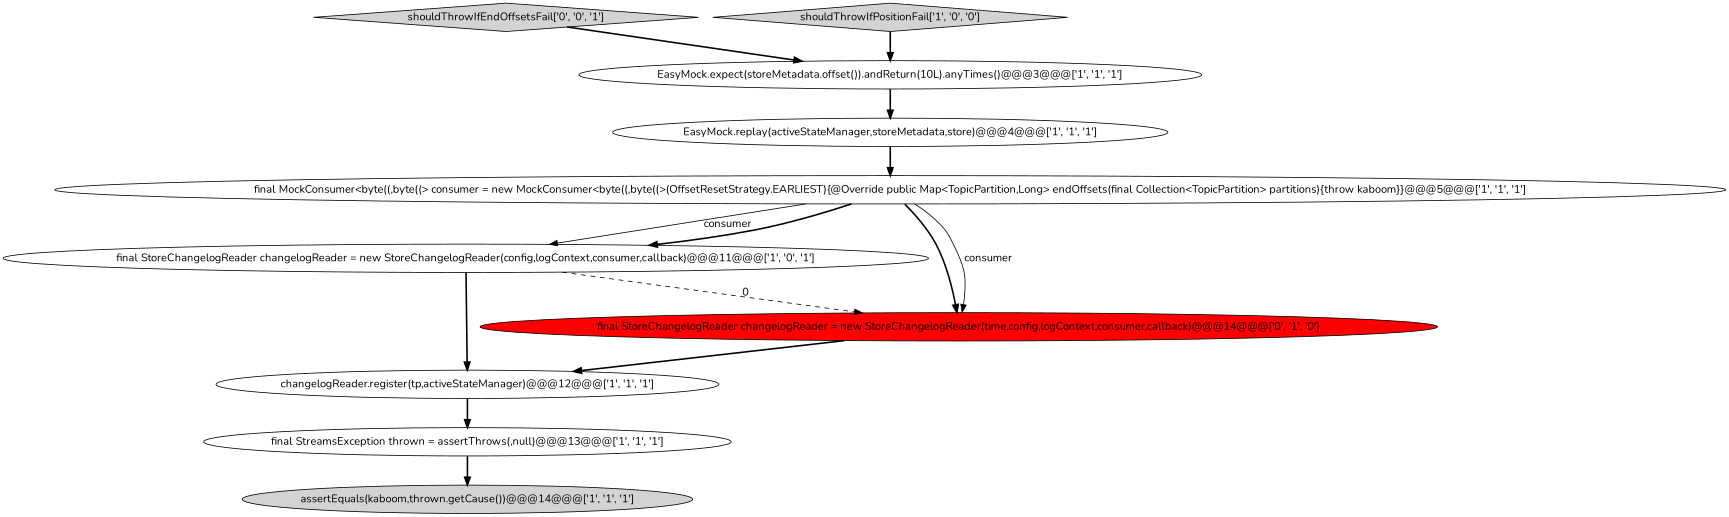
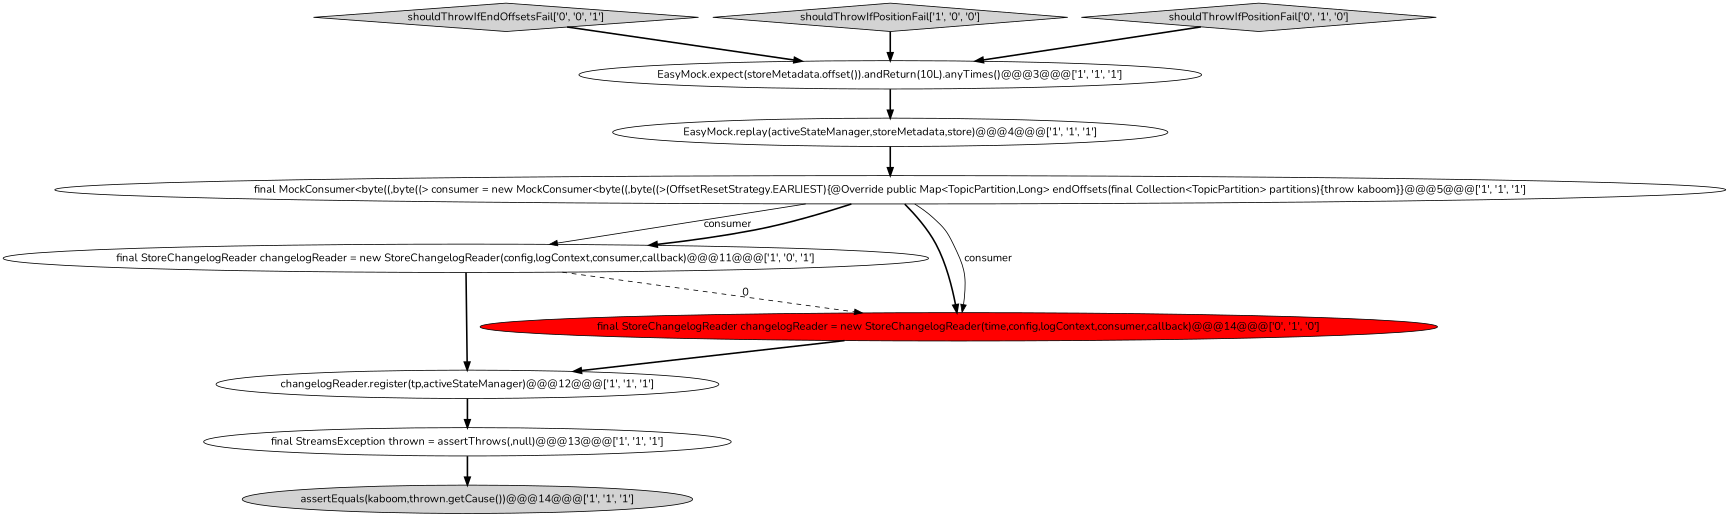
none -> (1259, 17)
